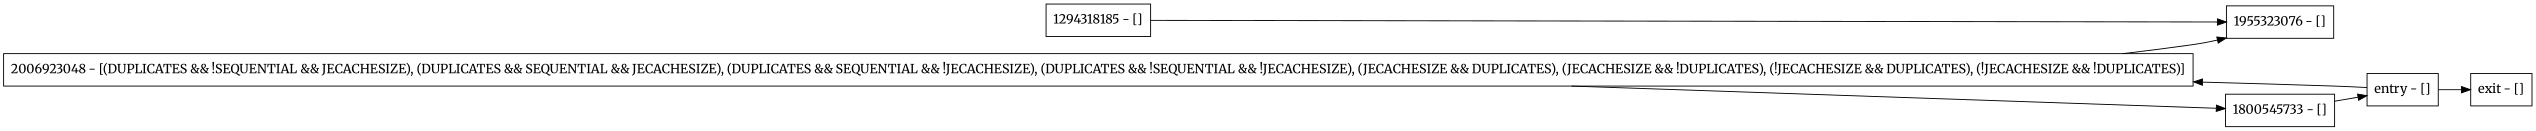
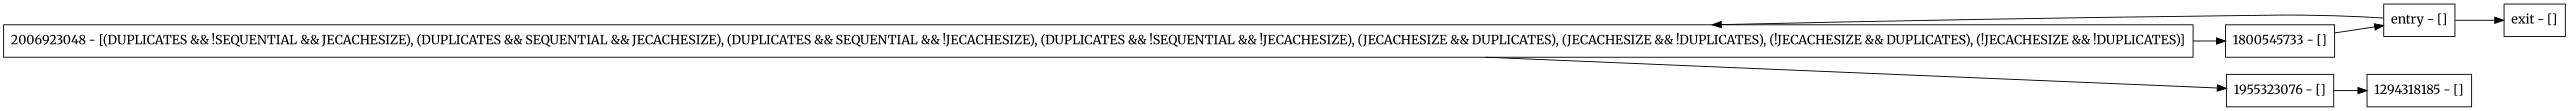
(1684, 21) -> (2346, 91)
